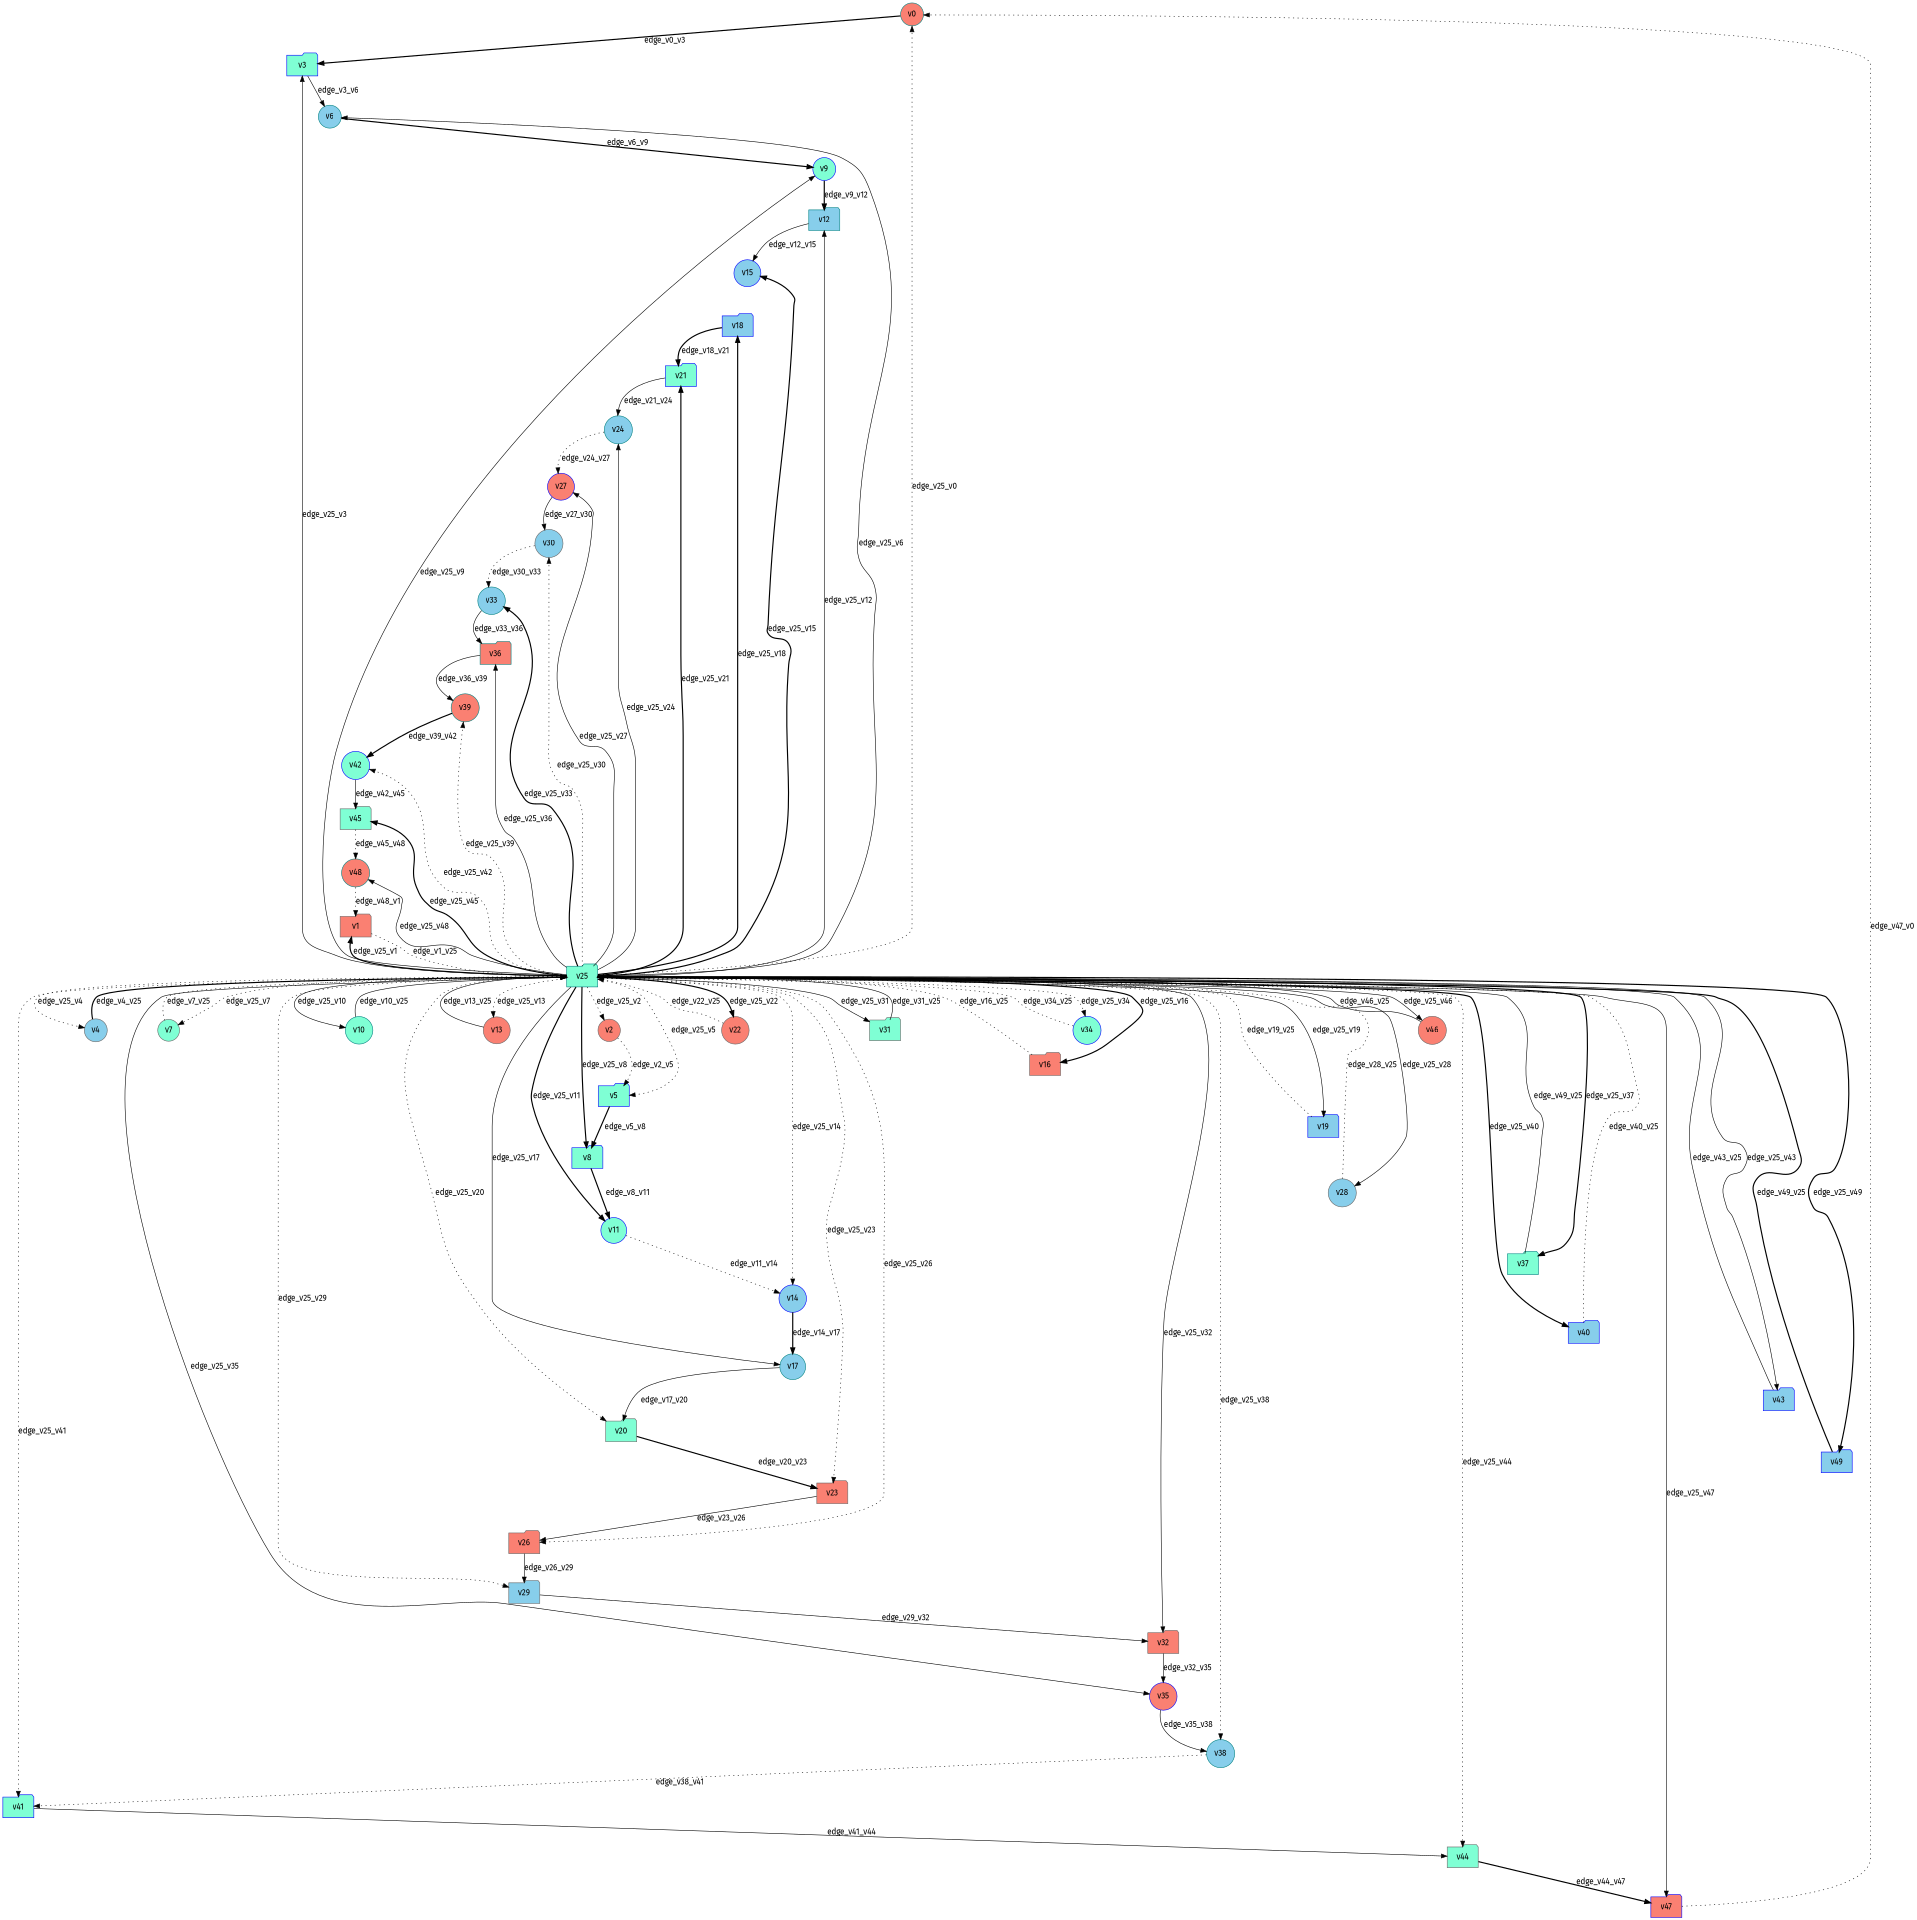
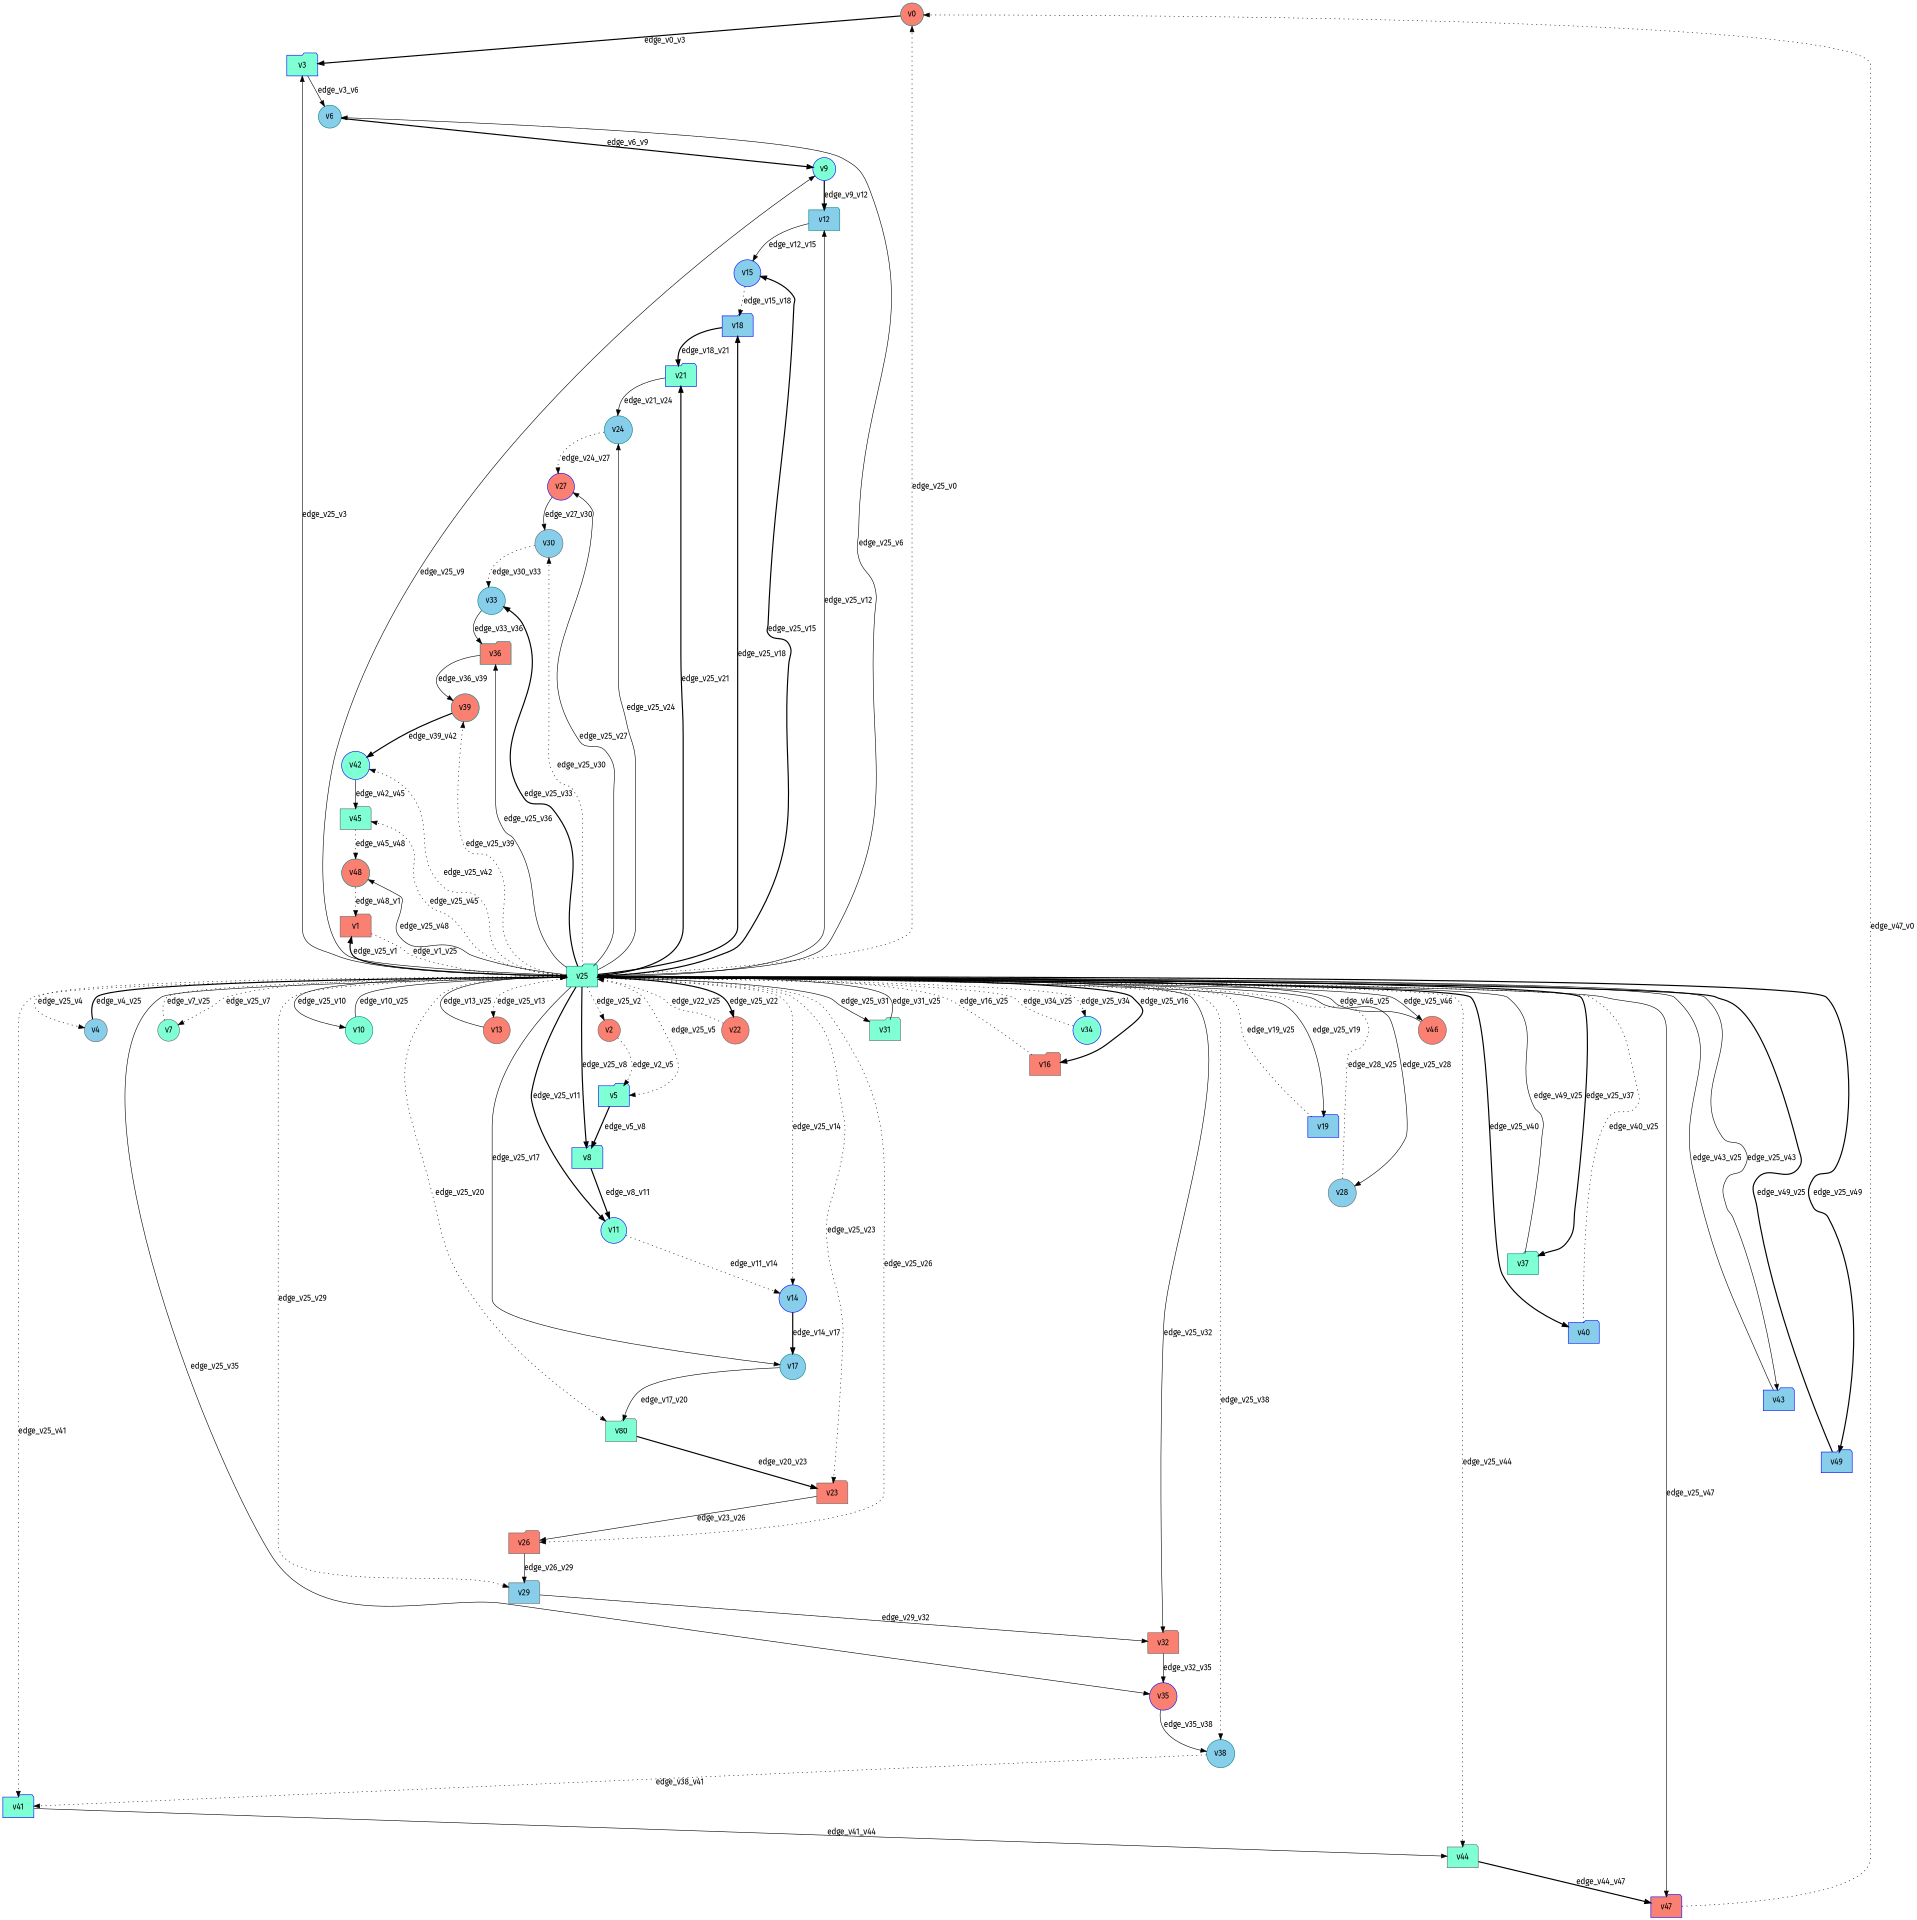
none -> (743, 298)
(452, 919) -> (452, 919)
(621, 1431) -> (621, 1431)
